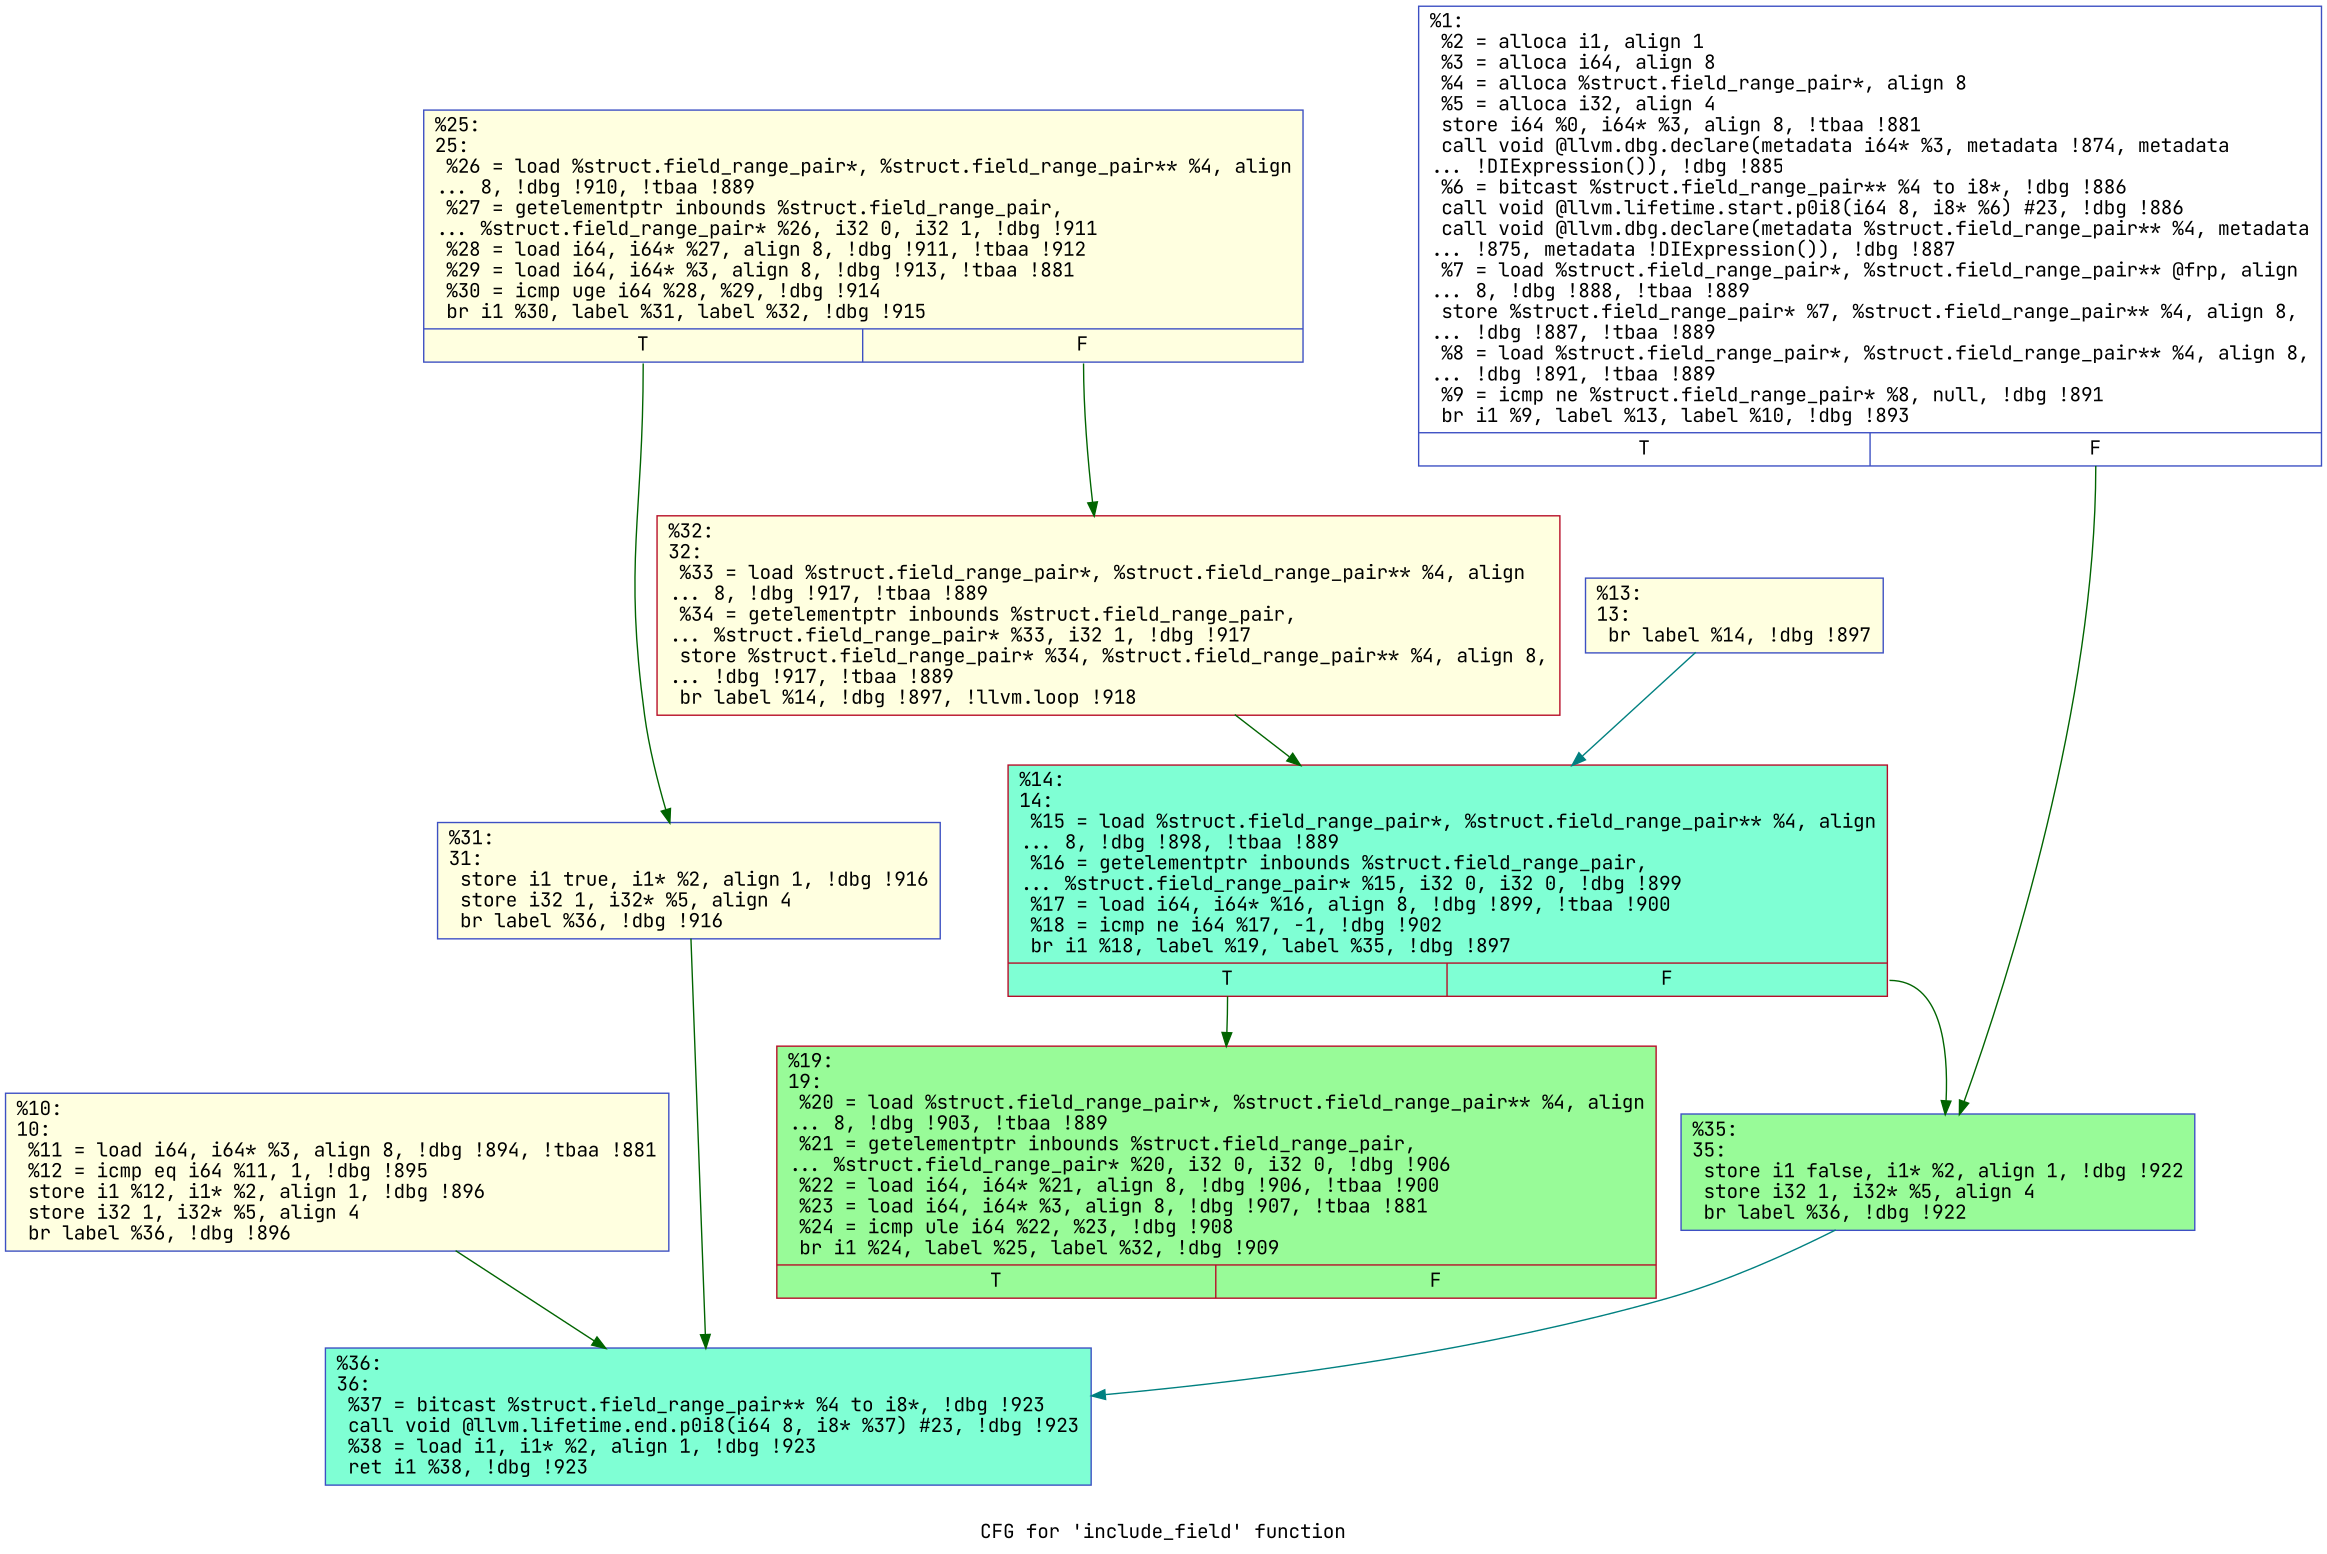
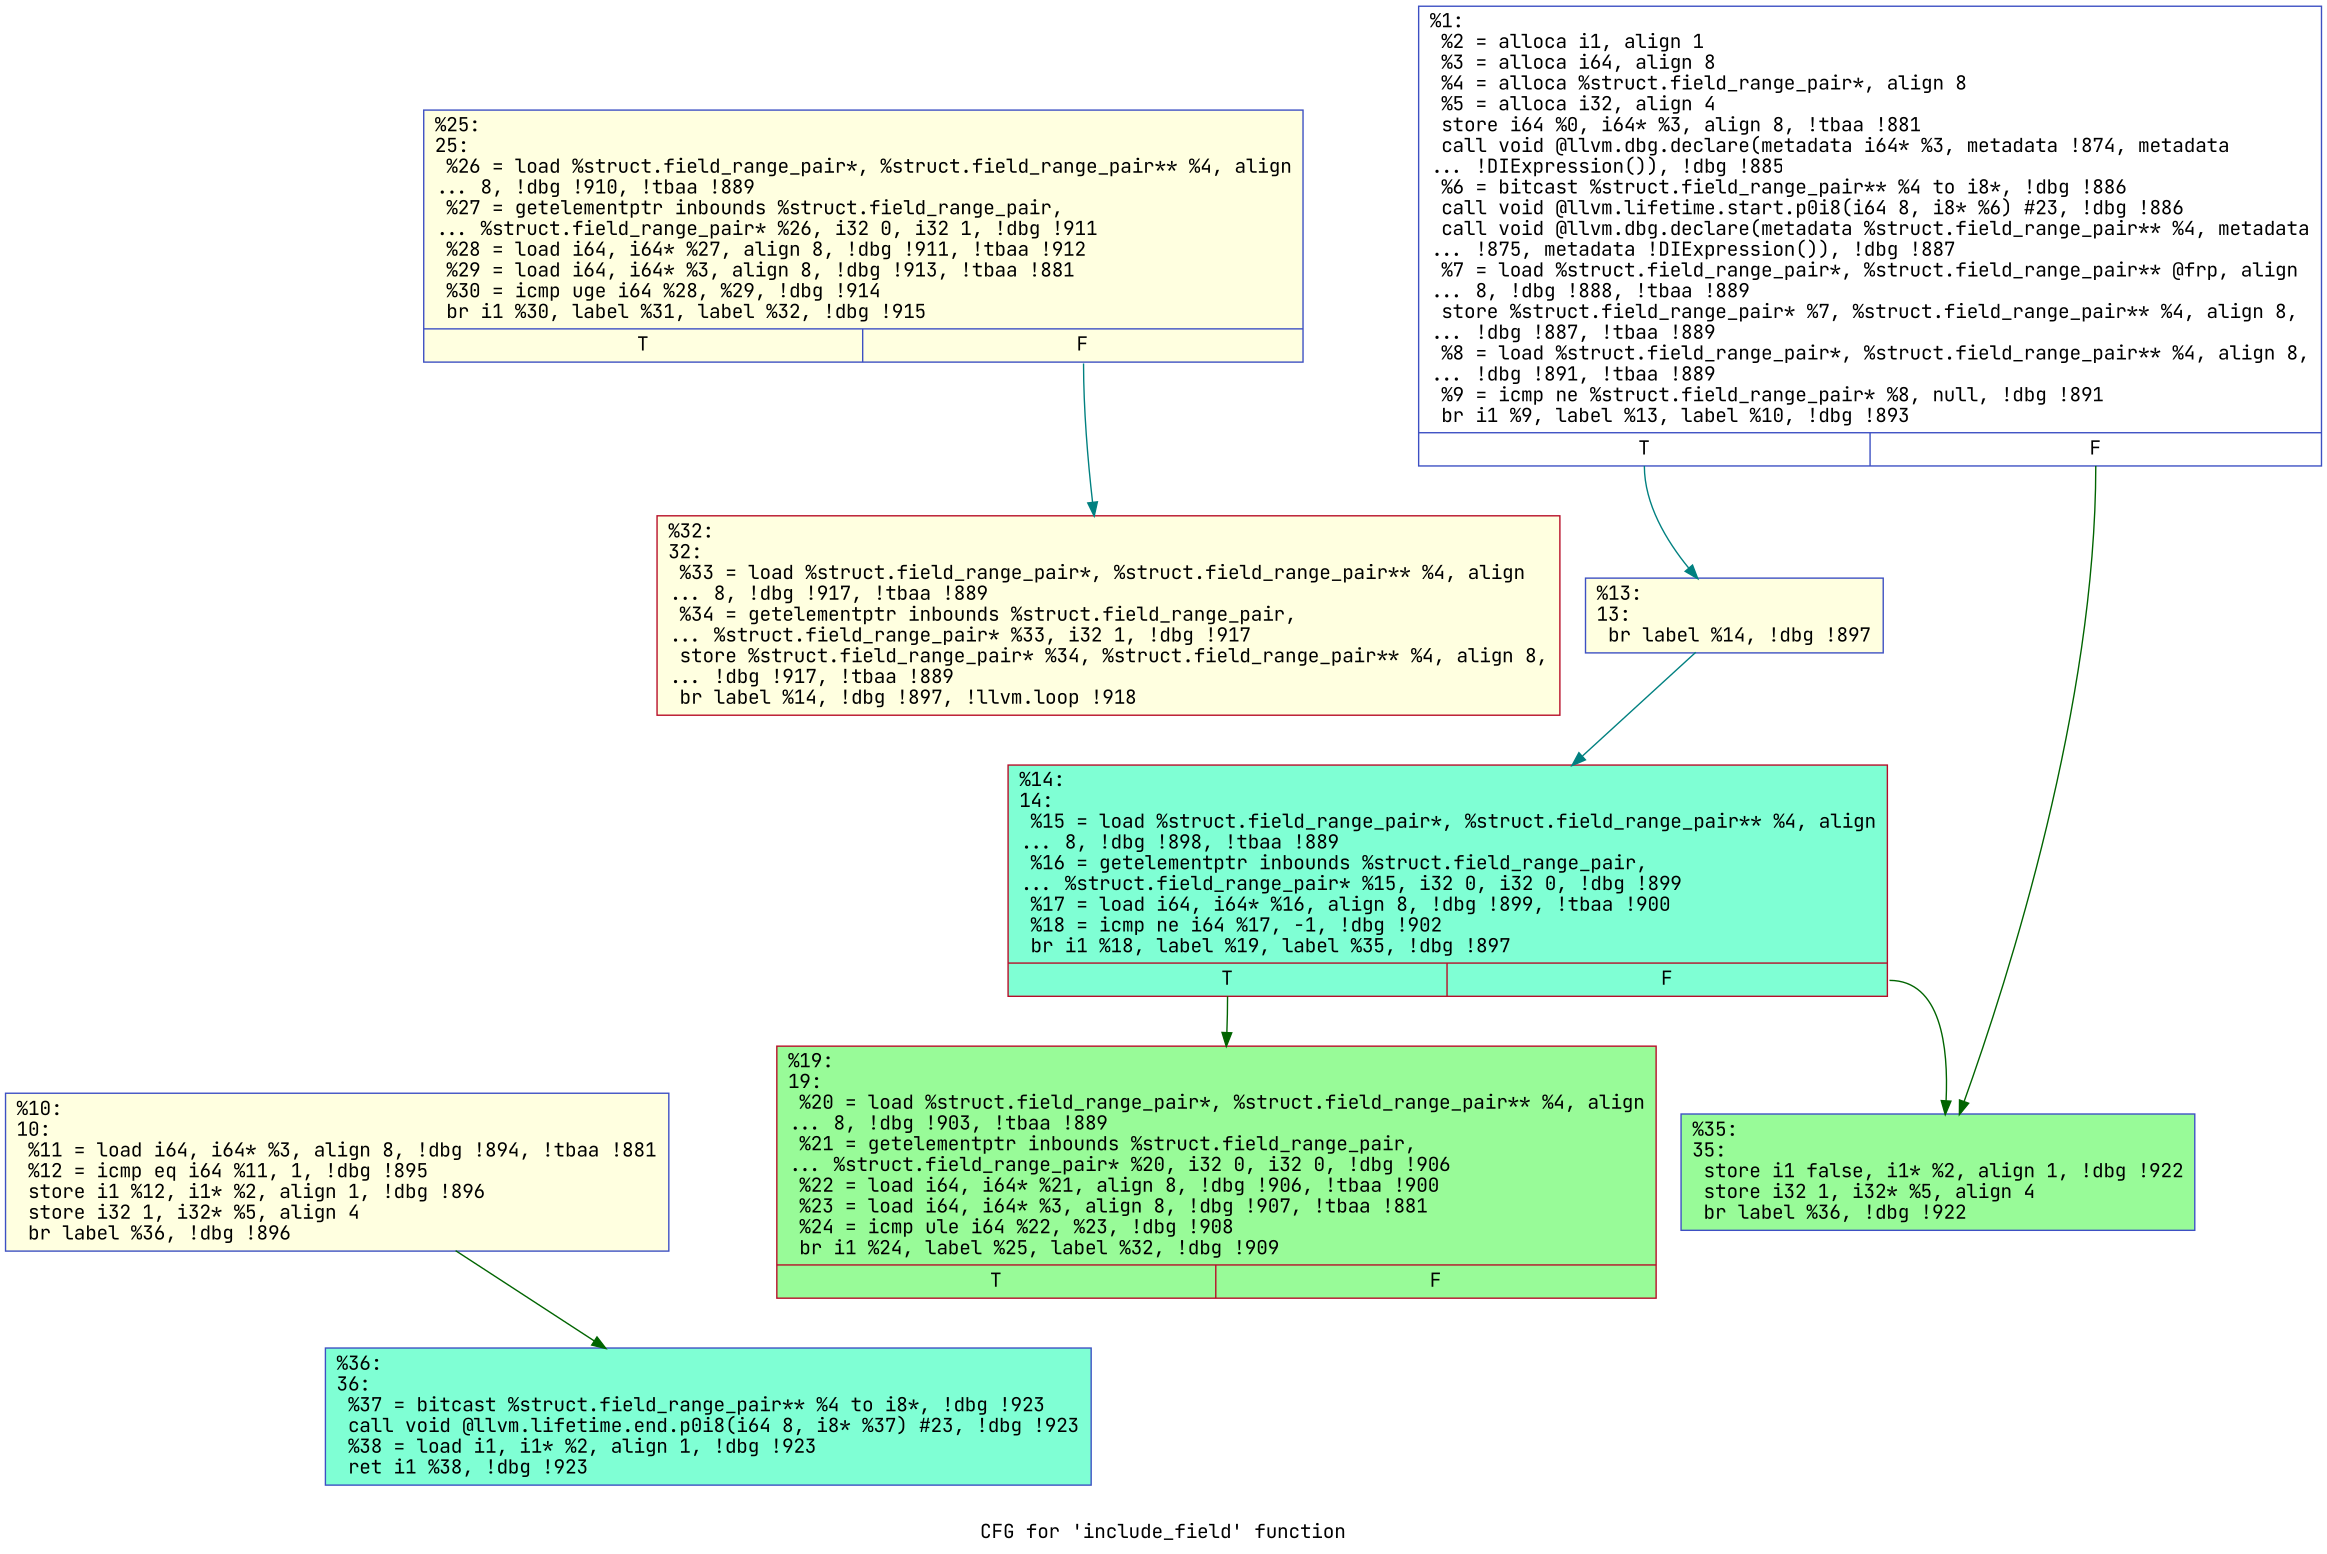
(1086, 433) -> (1086, 433)
none -> (1658, 521)
(1262, 736) -> none
(689, 881) -> none
(1478, 1343) -> none
